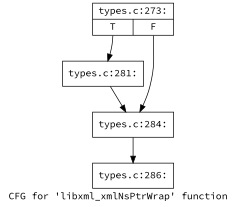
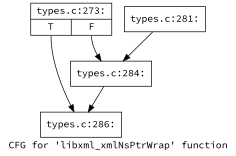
(112, 45) -> (57, 72)
